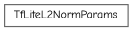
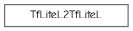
(66, 16) -> (66, 16)
